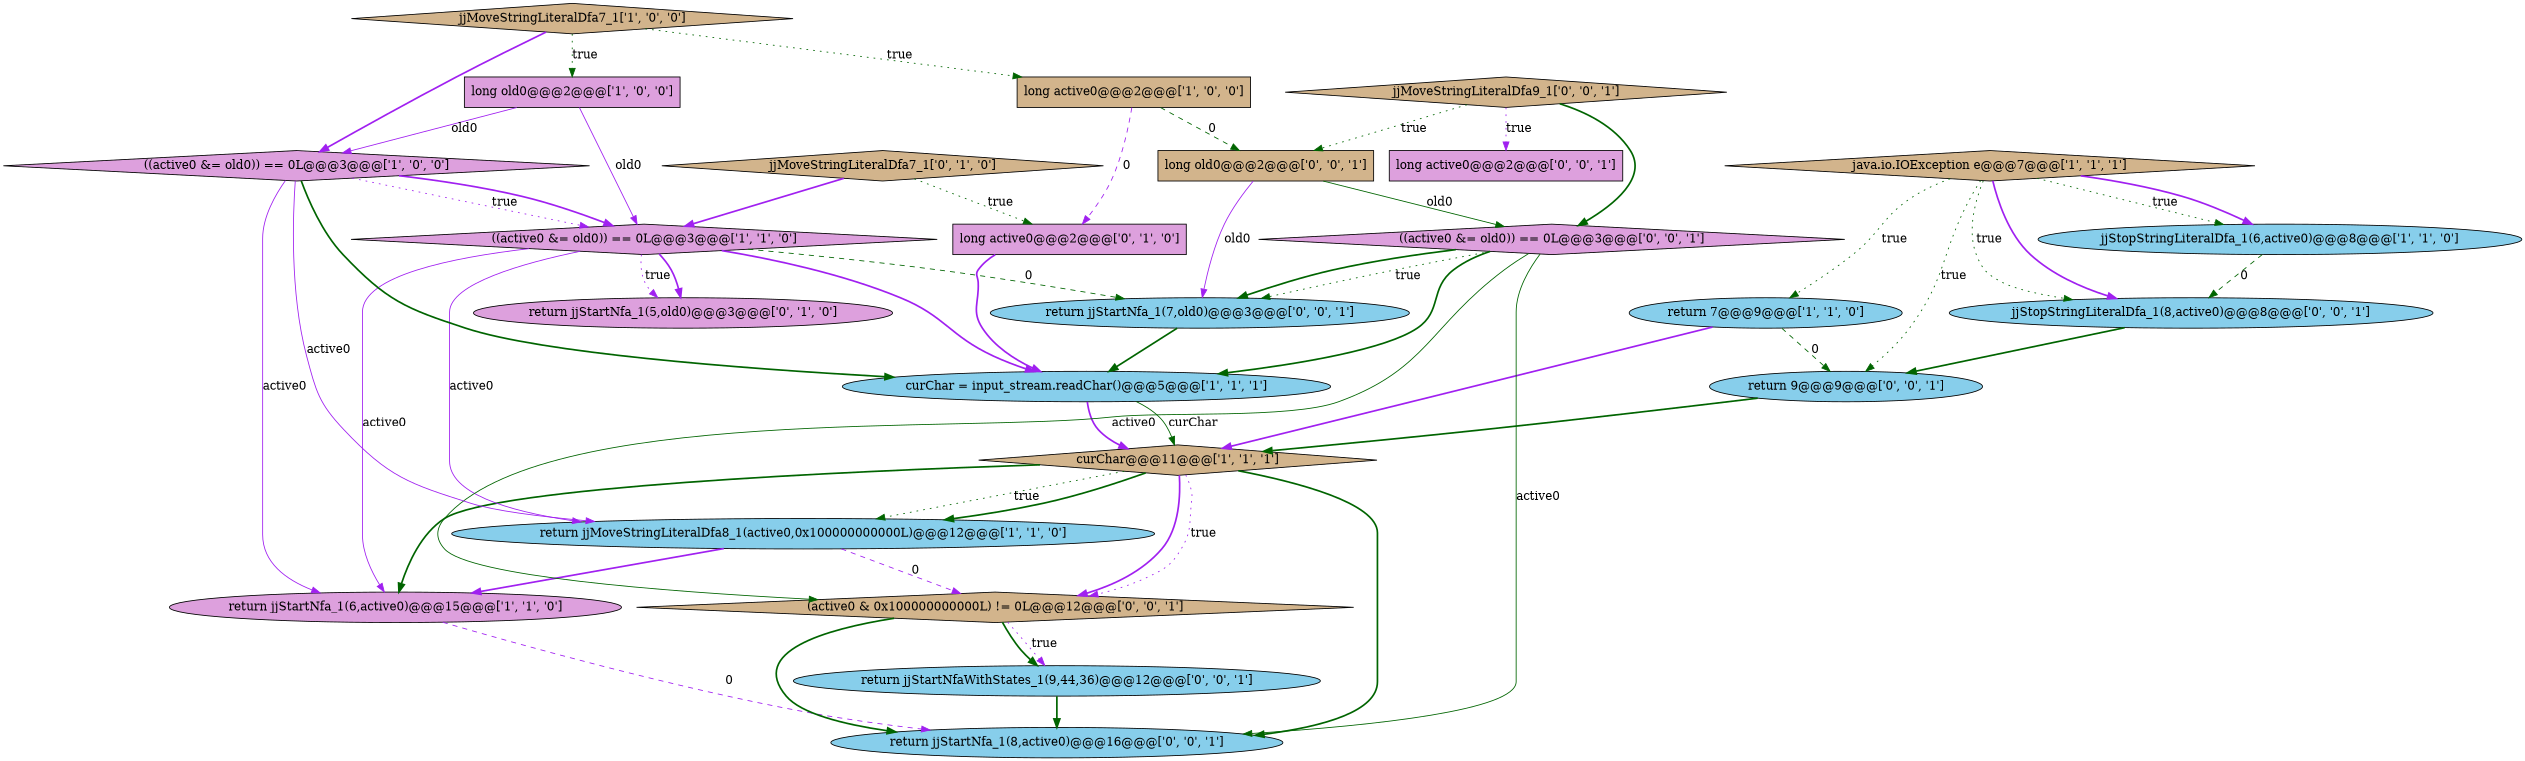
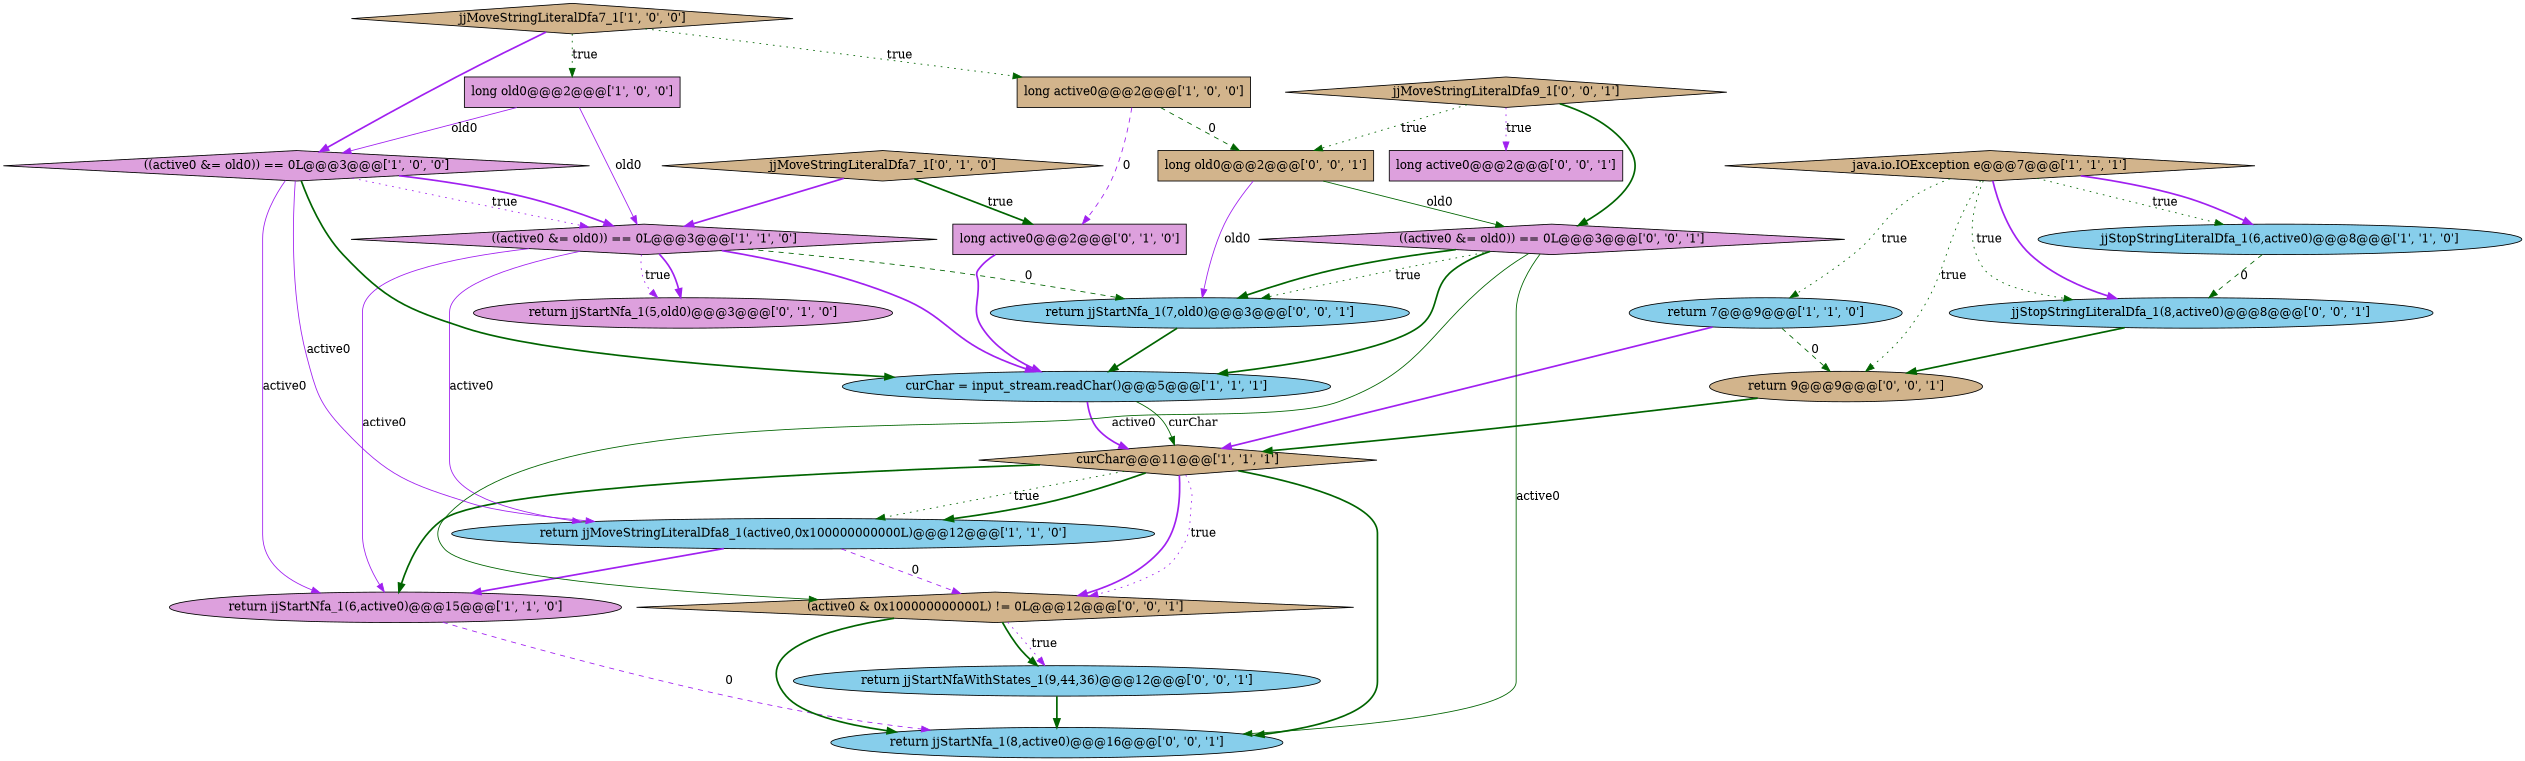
(969, 200) -> (969, 200)
(1846, 387) -> (1846, 387)
